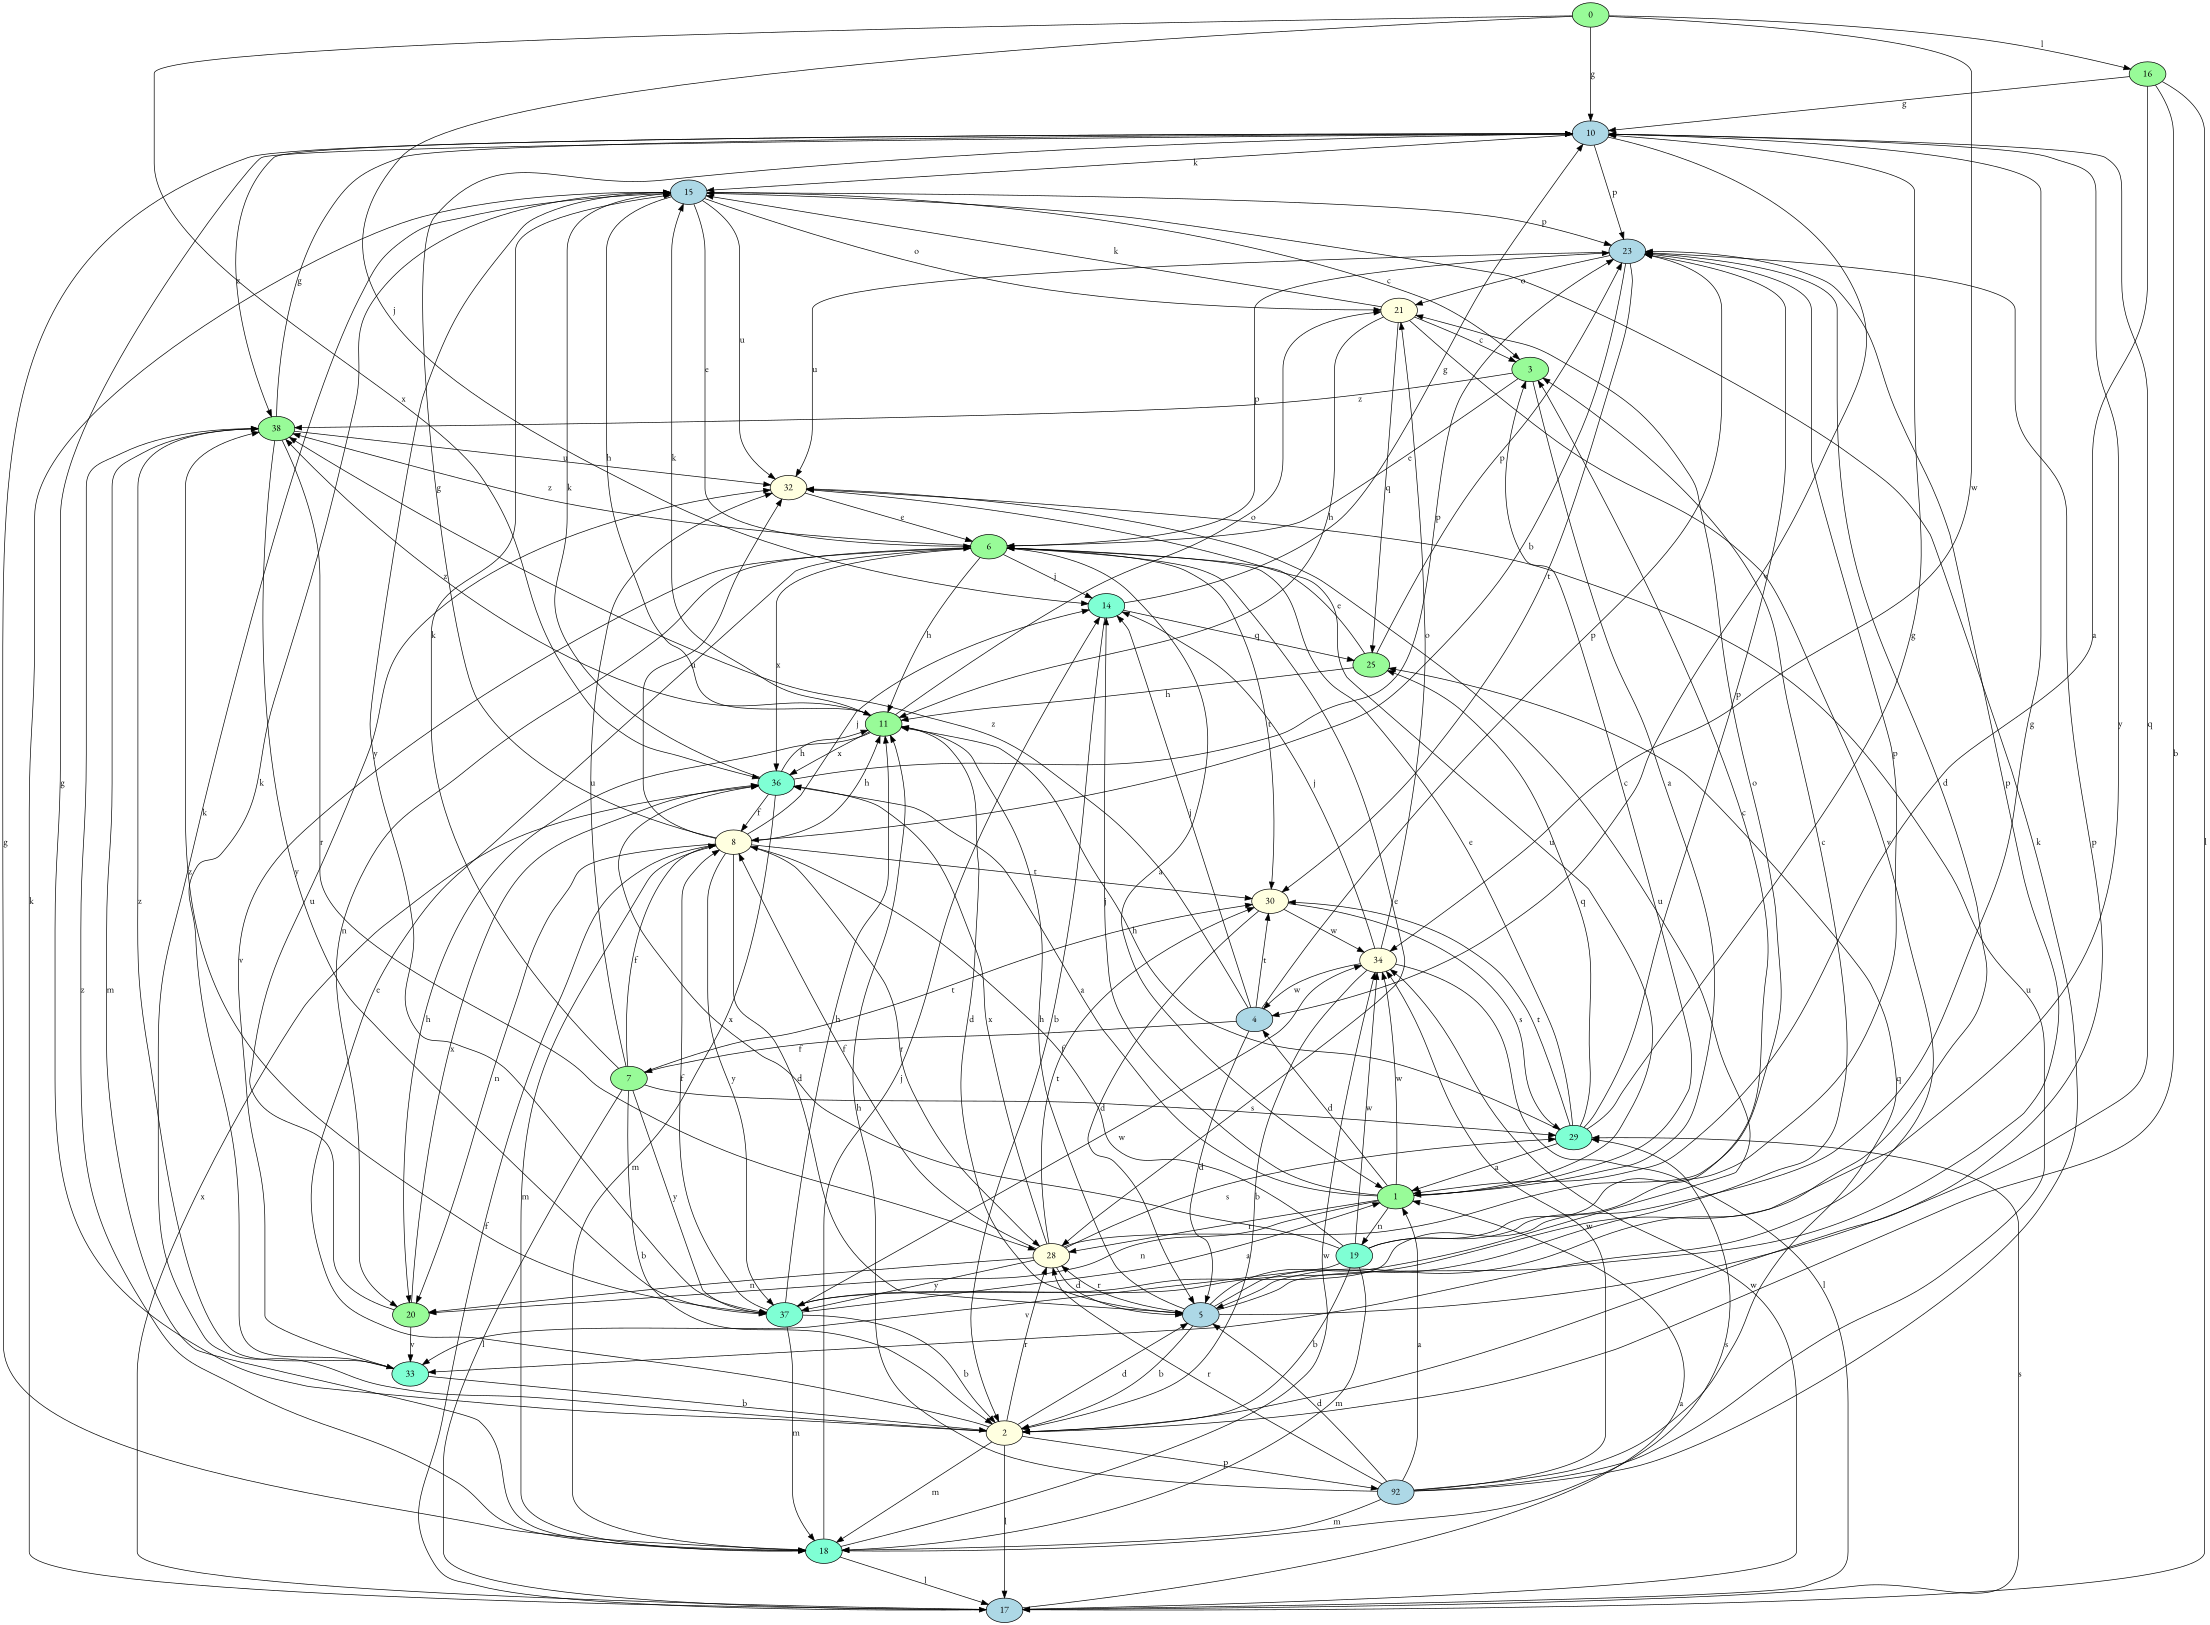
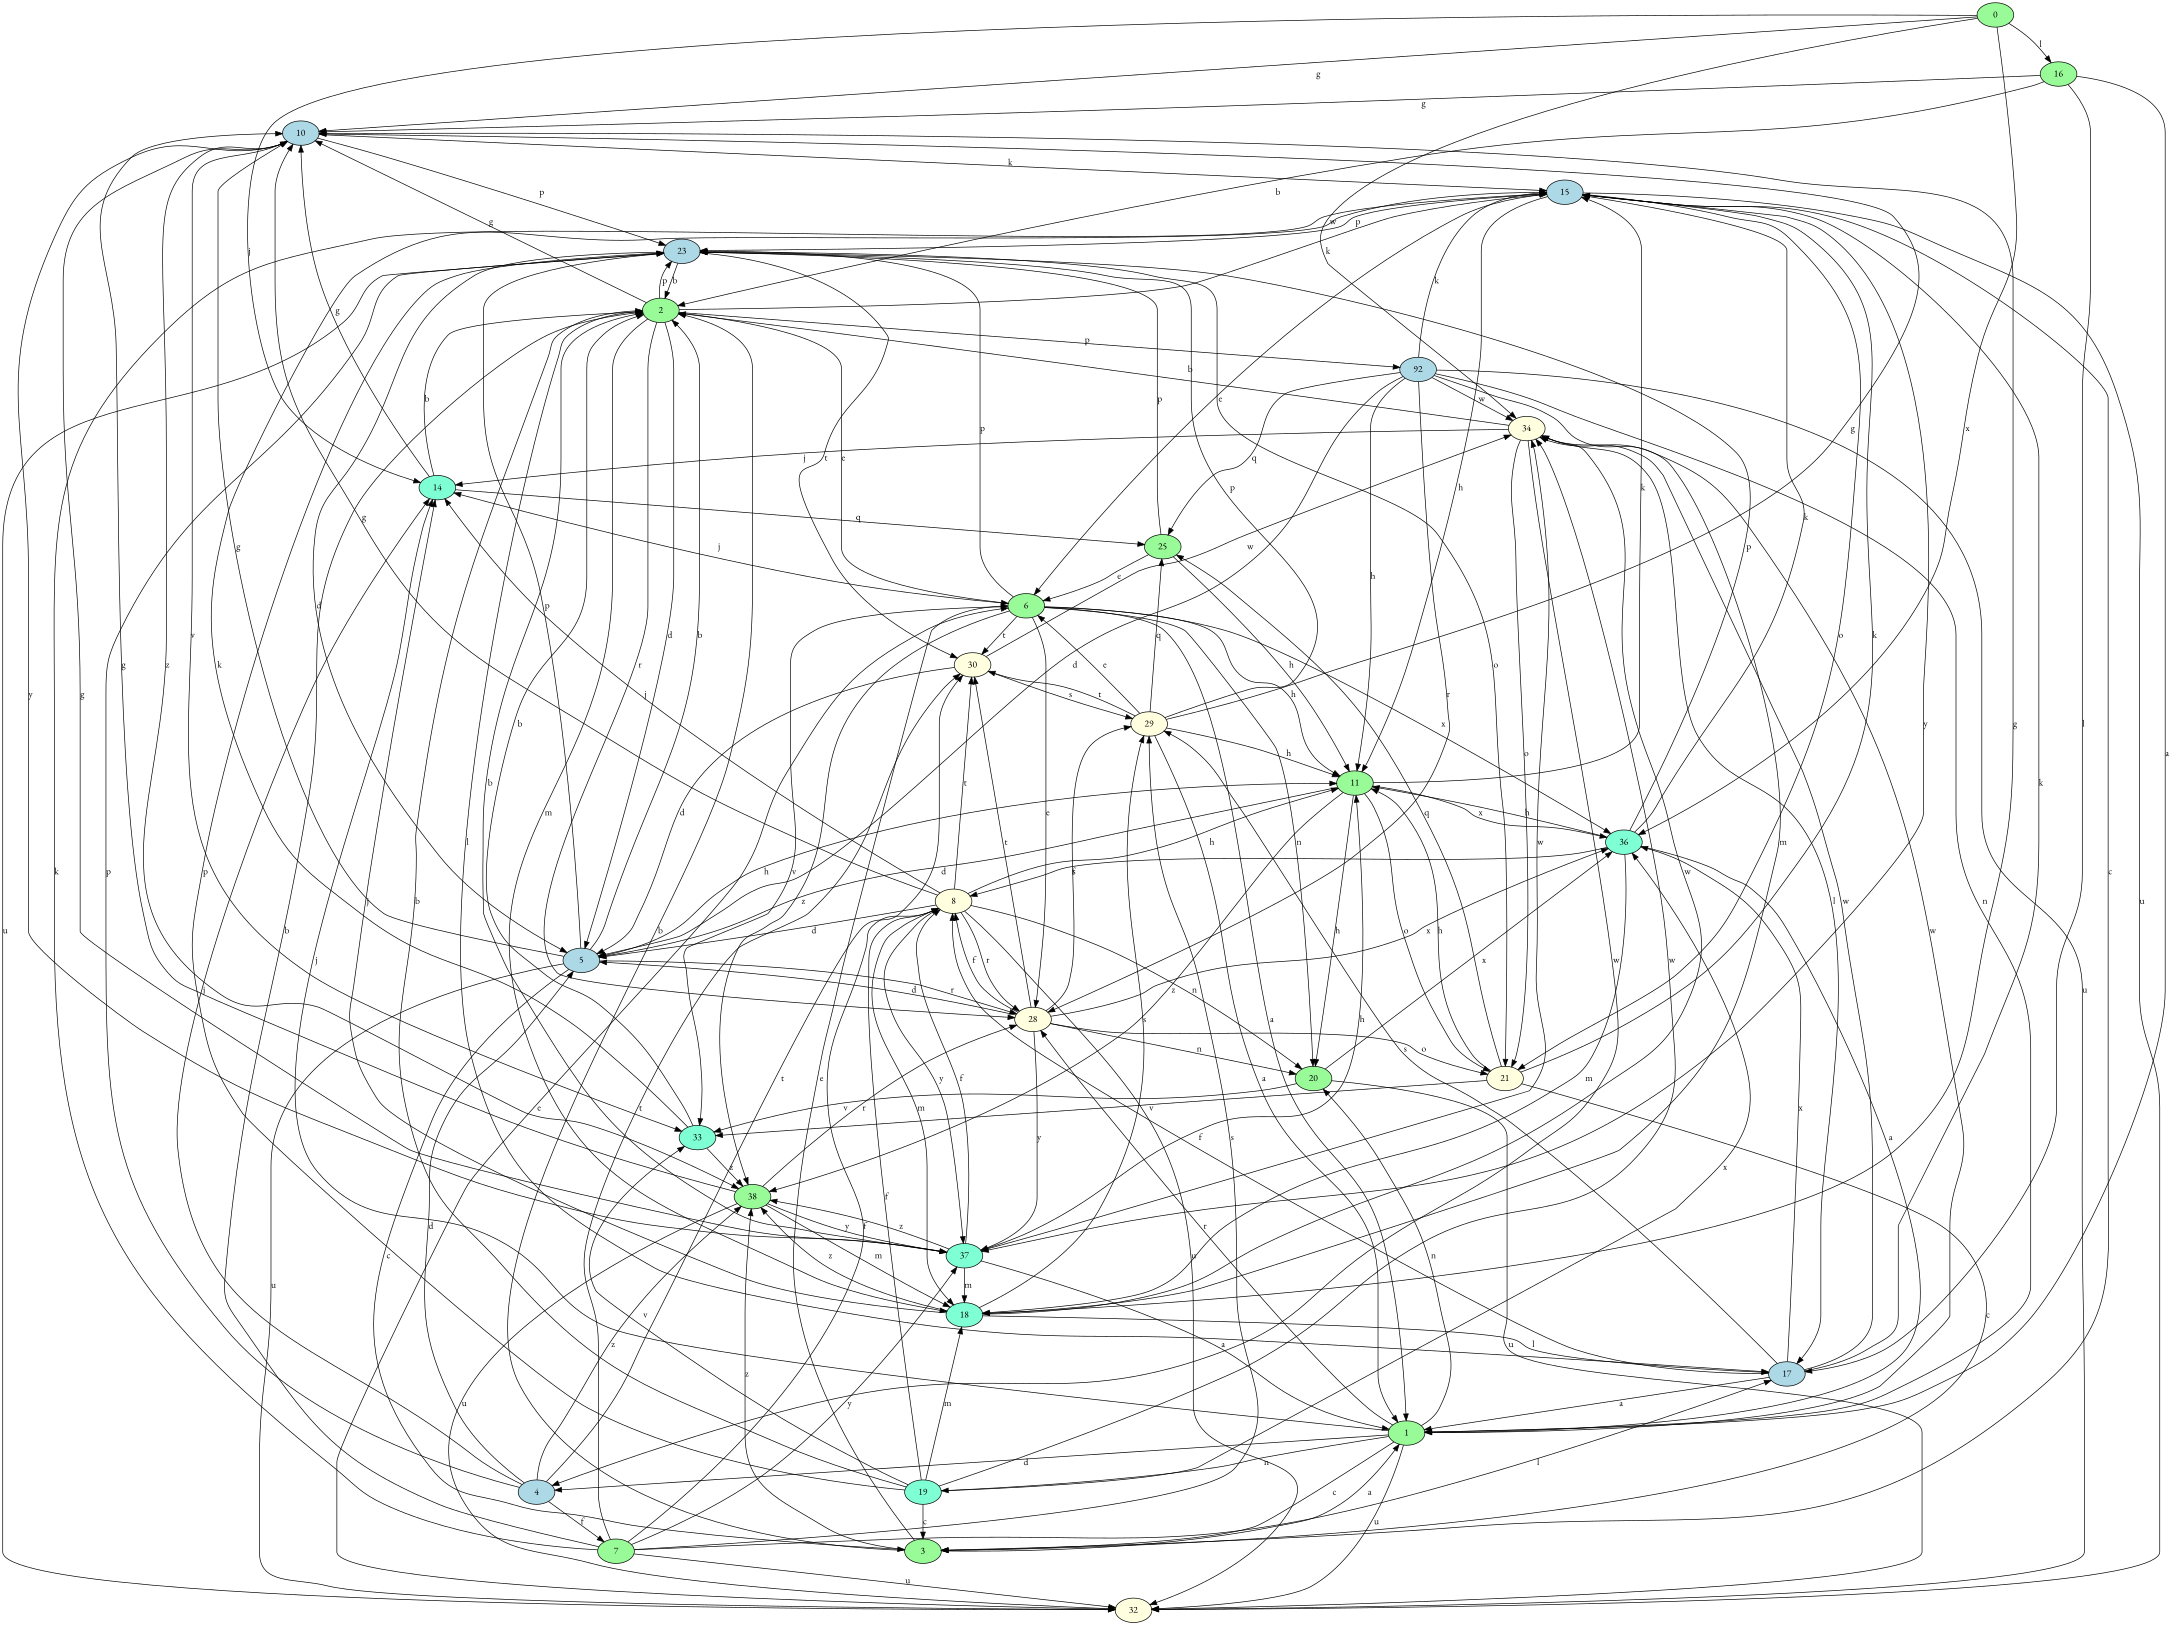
(1740, 606) -> (189, 745)
(2150, 724) -> (239, 547)
(1324, 730) -> (673, 278)
(1082, 997) -> (1919, 1285)
none -> (584, 1079)
(1574, 1138) -> (1149, 724)
(1419, 1344) -> (1985, 901)
(1004, 1433) -> (661, 310)
